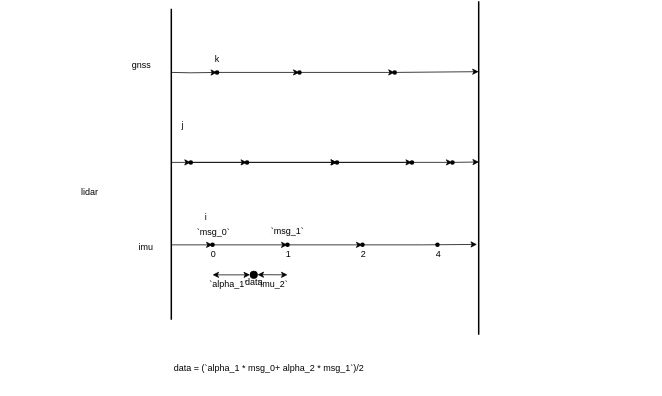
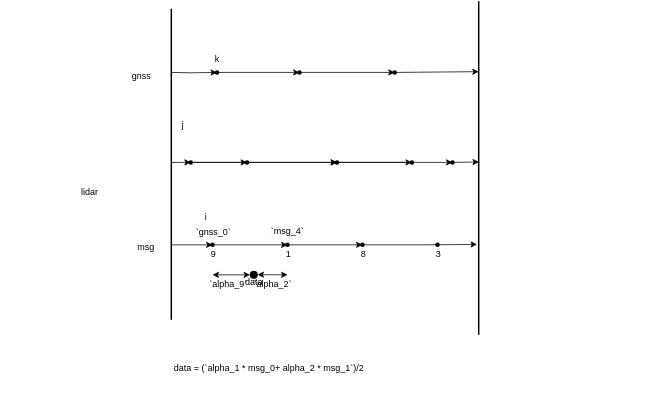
(141, 65) -> (141, 76)
(214, 232) -> (214, 232)
(289, 232) -> (289, 232)
(146, 247) -> (146, 247)
(214, 255) -> (214, 255)
(364, 255) -> (364, 255)
(439, 255) -> (439, 255)
(229, 285) -> (229, 285)
(273, 285) -> (273, 285)
